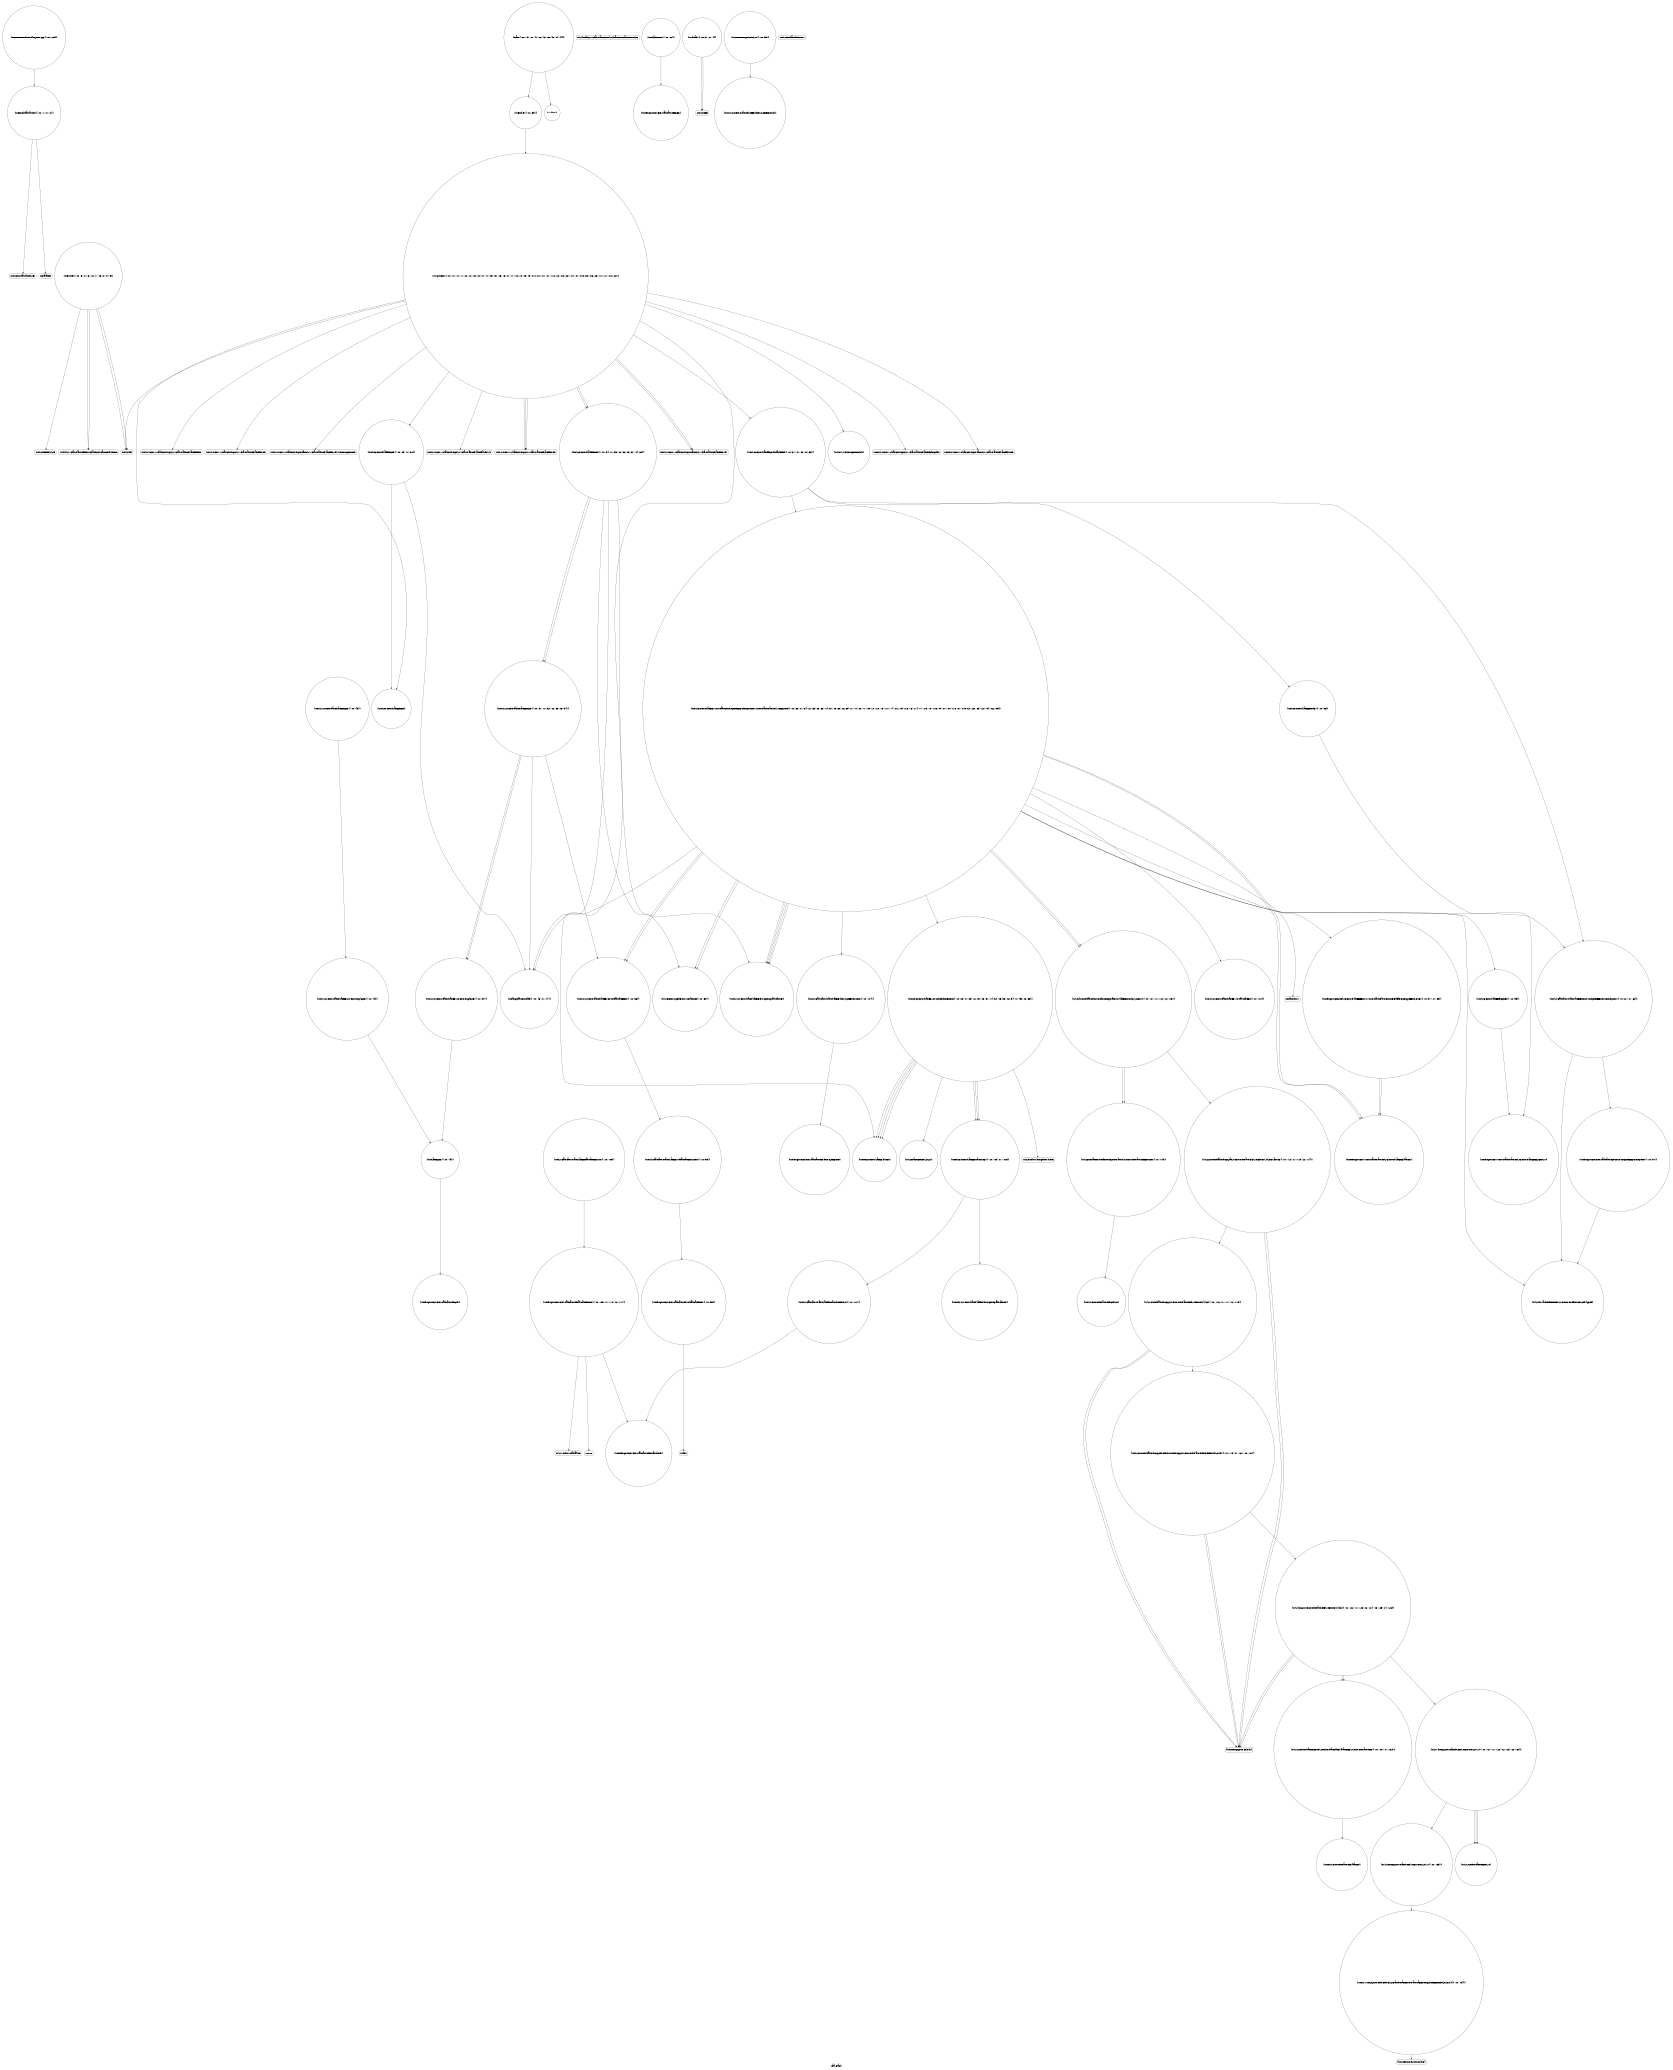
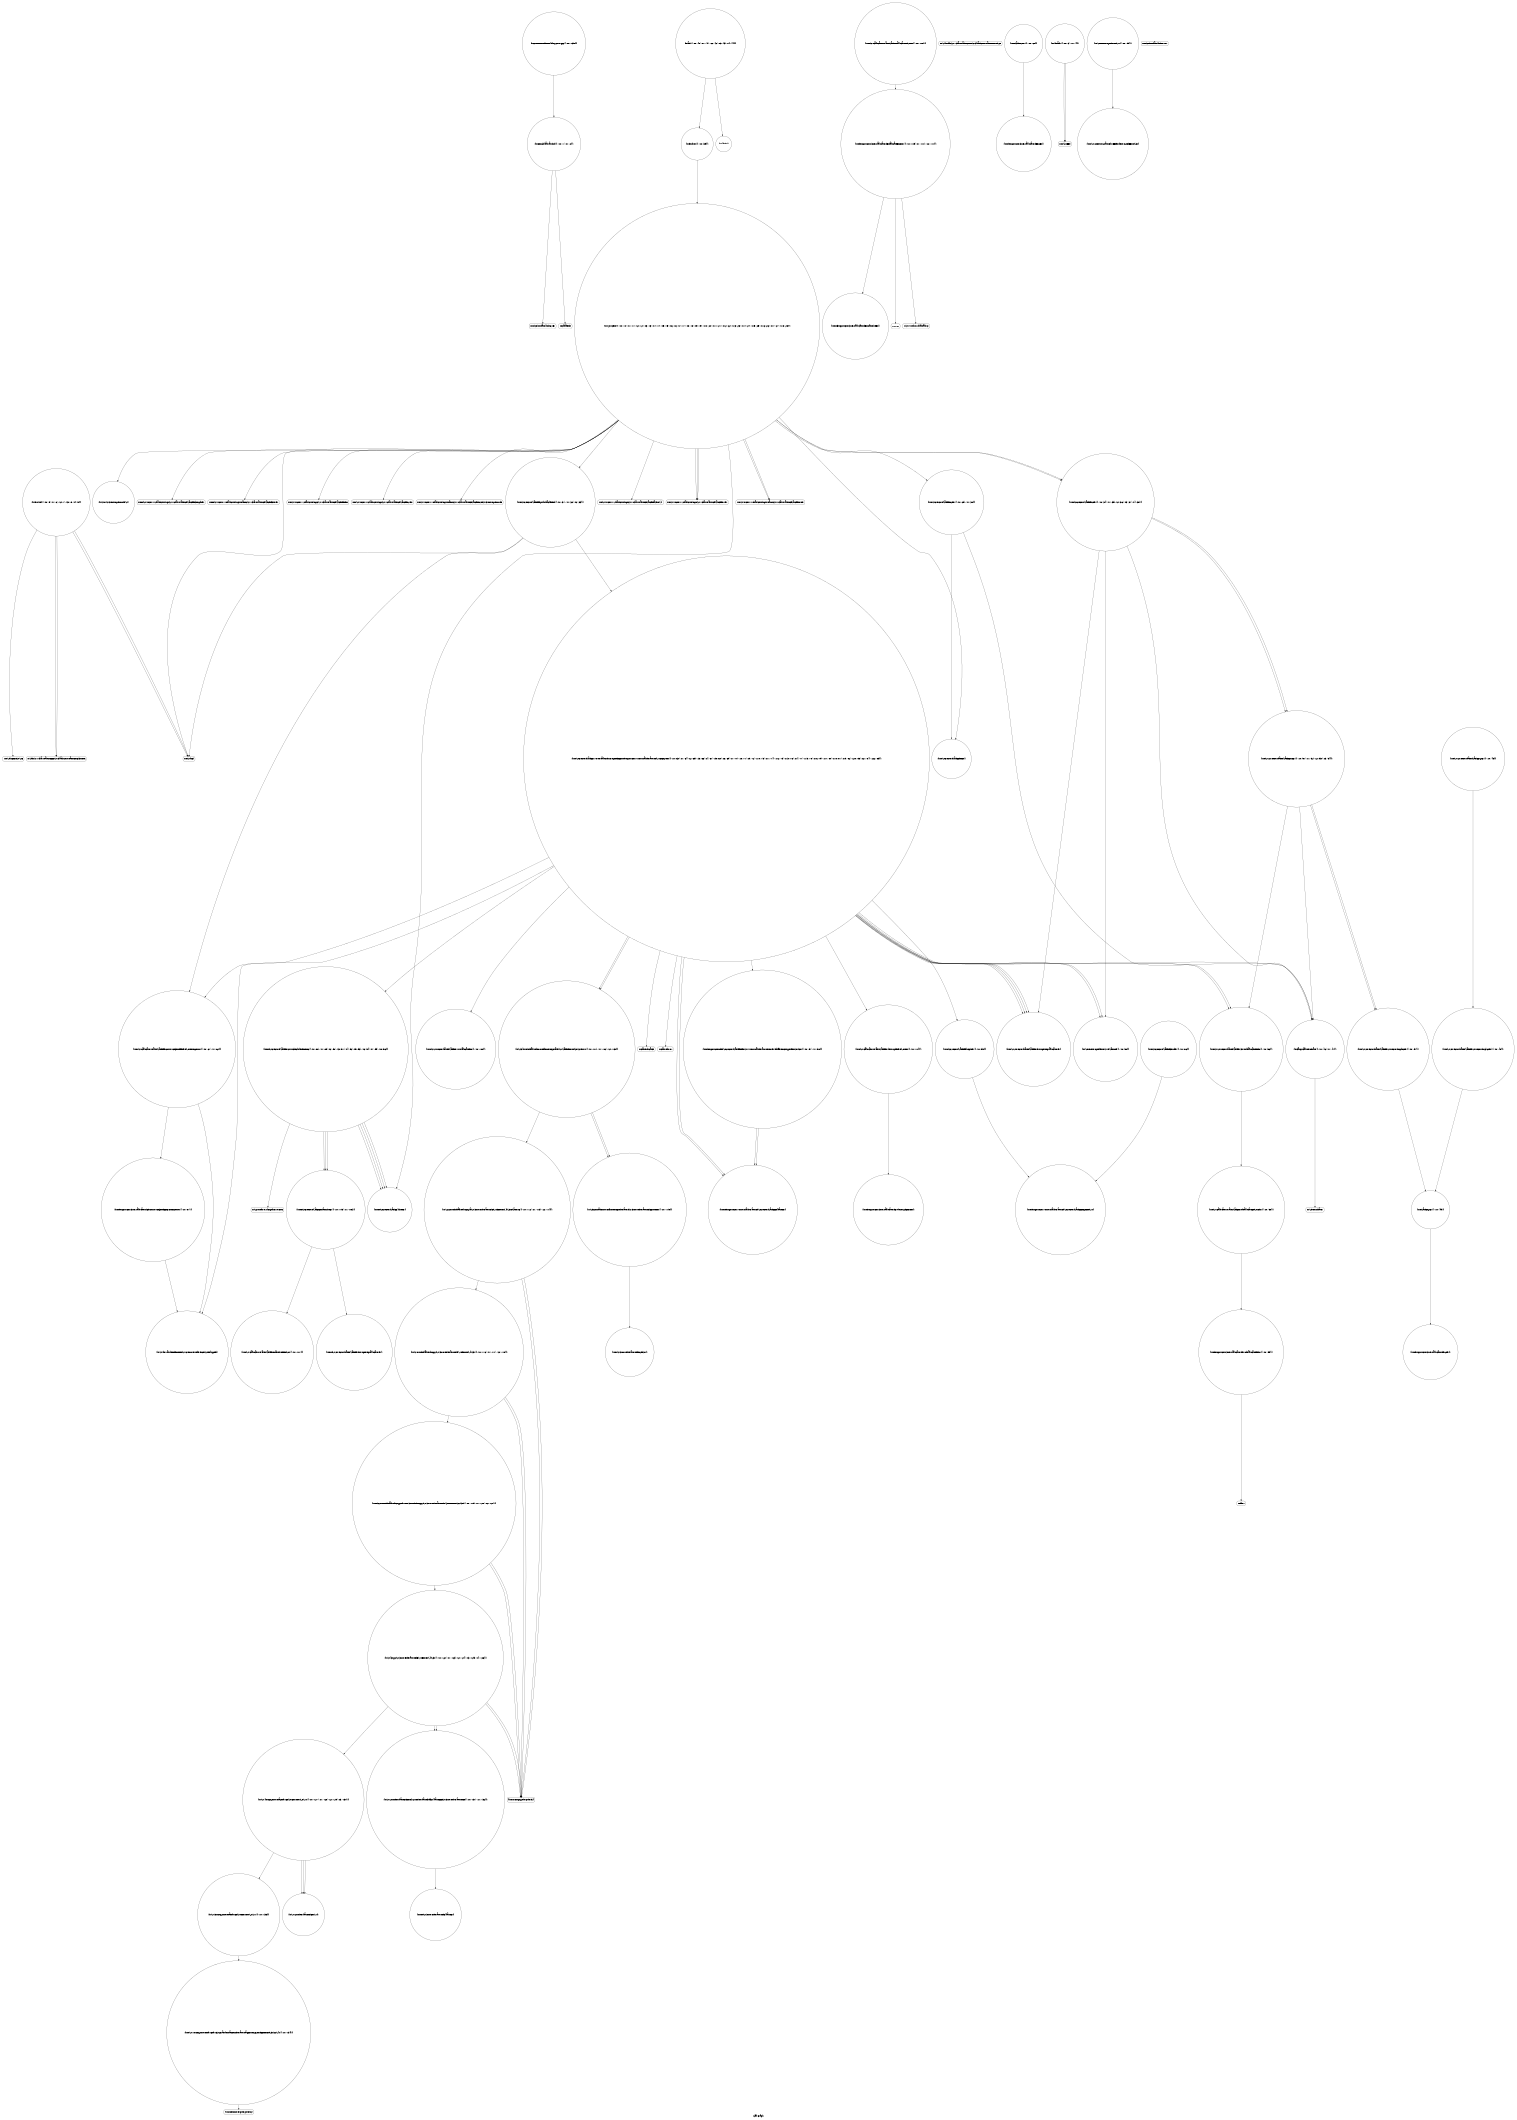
(1075, 517) -> (292, 555)
none -> (646, 1049)
(919, 1160) -> none
none -> (1315, 1210)
(713, 1368) -> none
